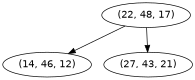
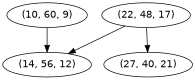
none -> (47, 15)
(47, 65) -> (47, 65)
(148, 65) -> (148, 65)
